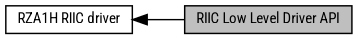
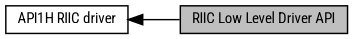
(69, 20) -> (67, 20)
